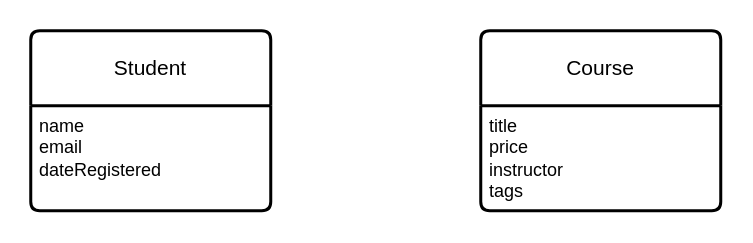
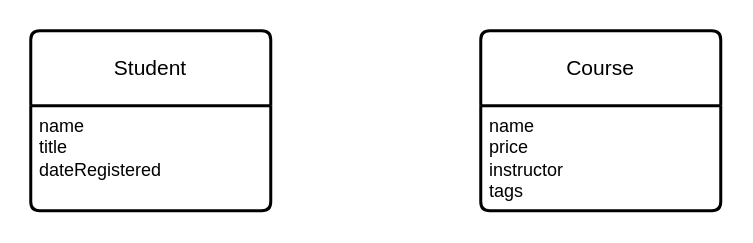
(108, 149) -> (108, 149)
(538, 159) -> (538, 159)
